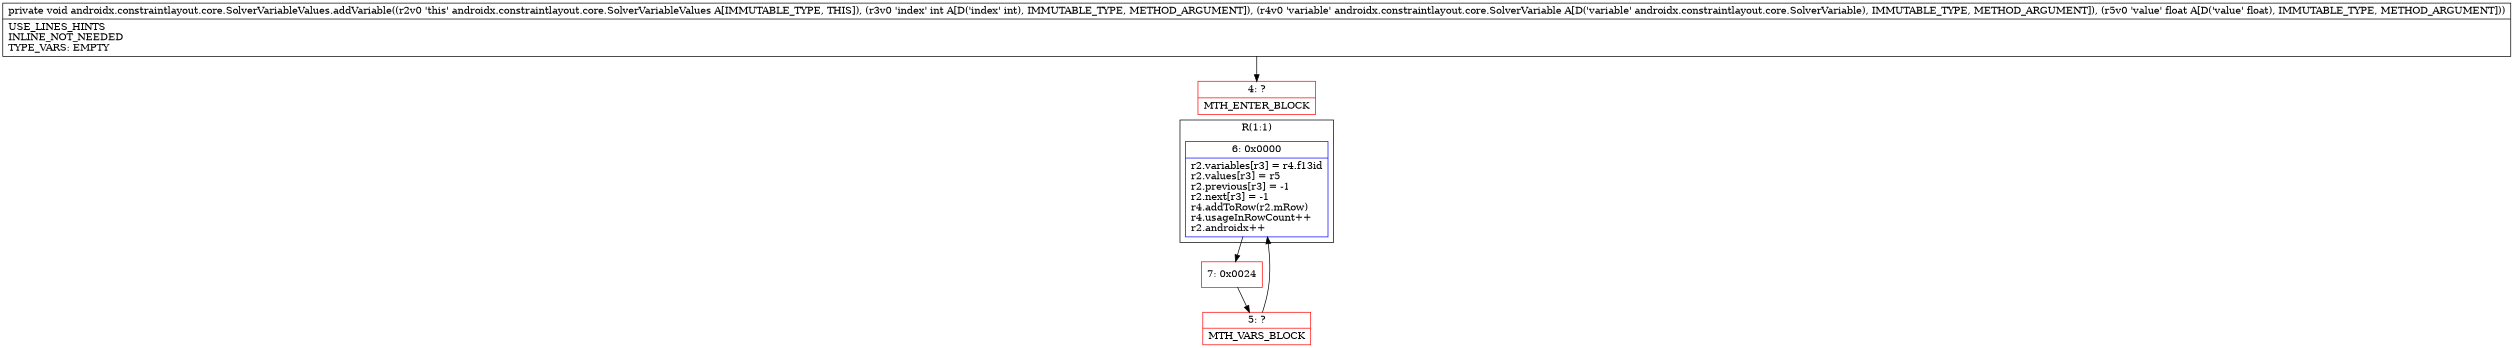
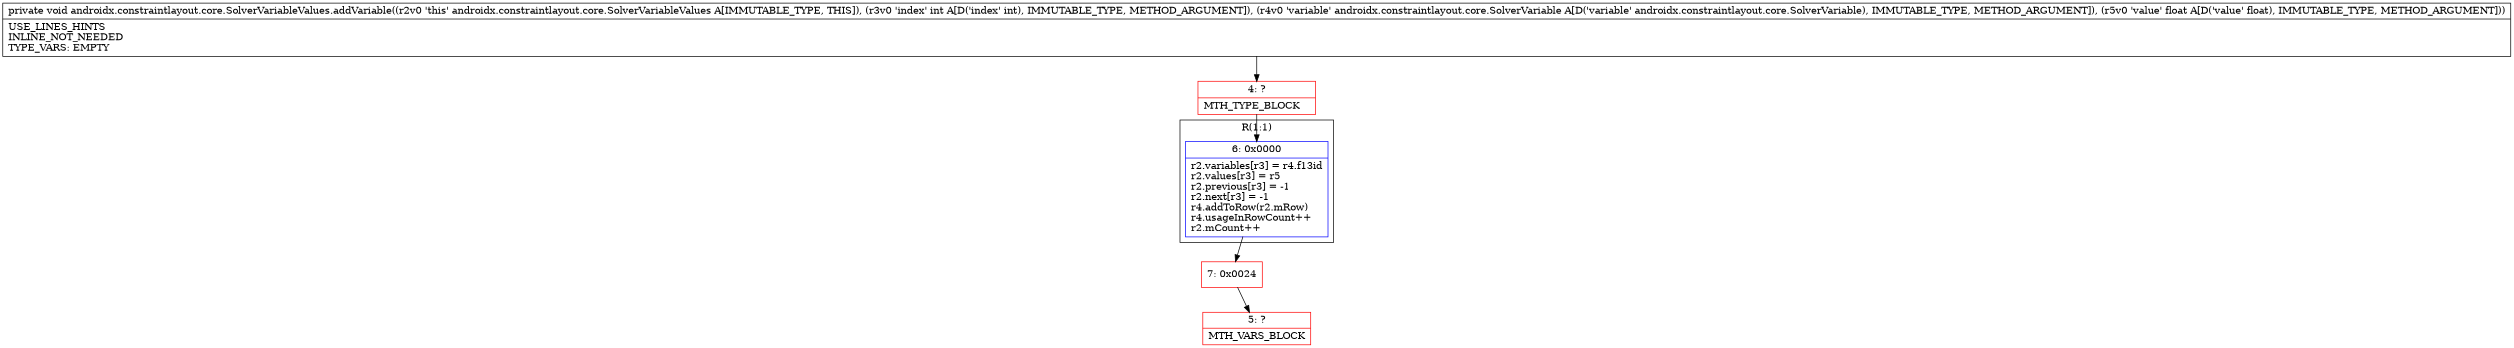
(1257, 106) -> (1252, 106)
(1228, 228) -> (1226, 228)
(1269, 278) -> (1257, 124)
